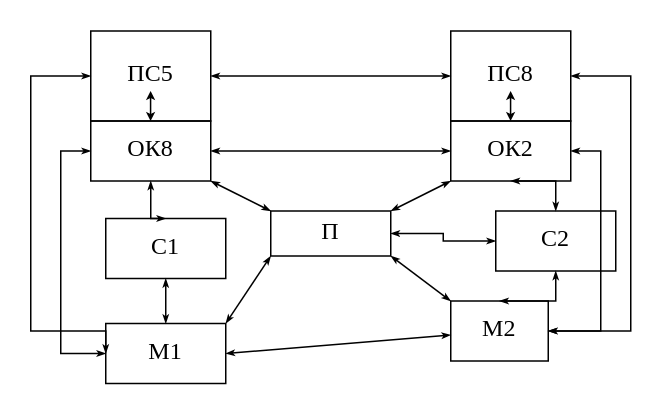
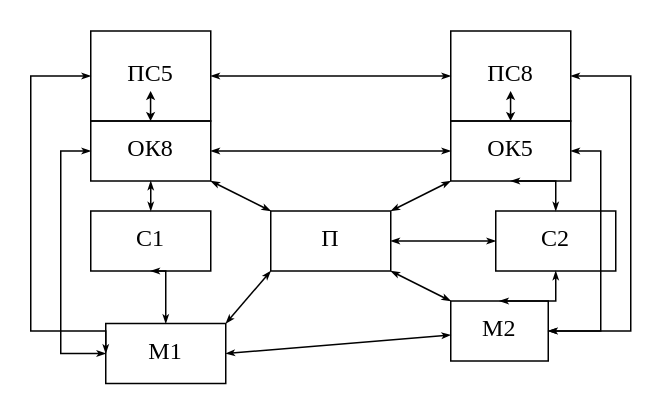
(511, 148) -> (511, 148)
(331, 233) -> (331, 241)
(166, 248) -> (151, 241)
